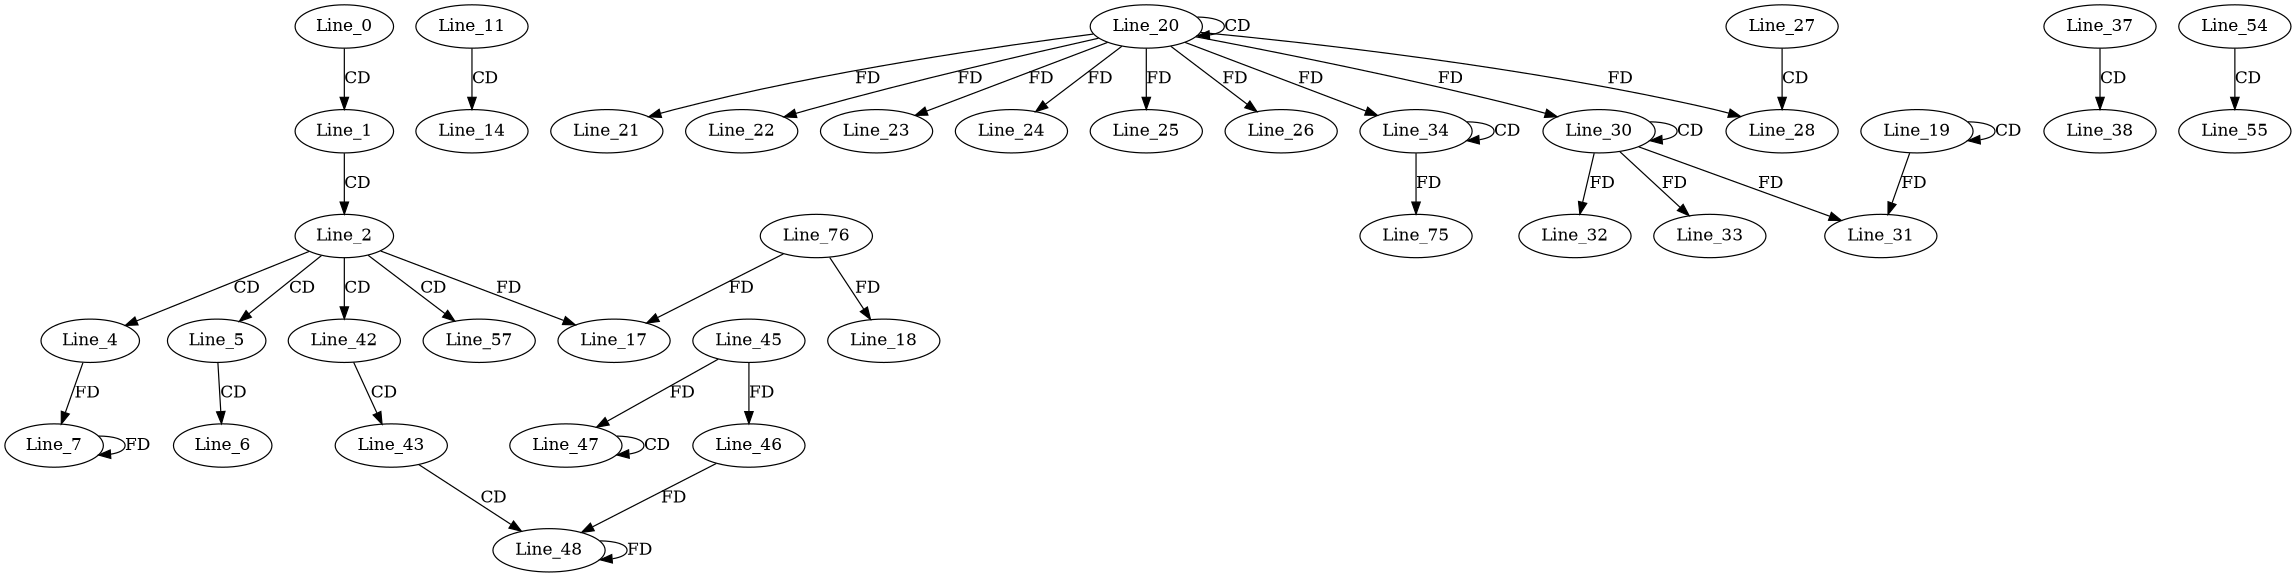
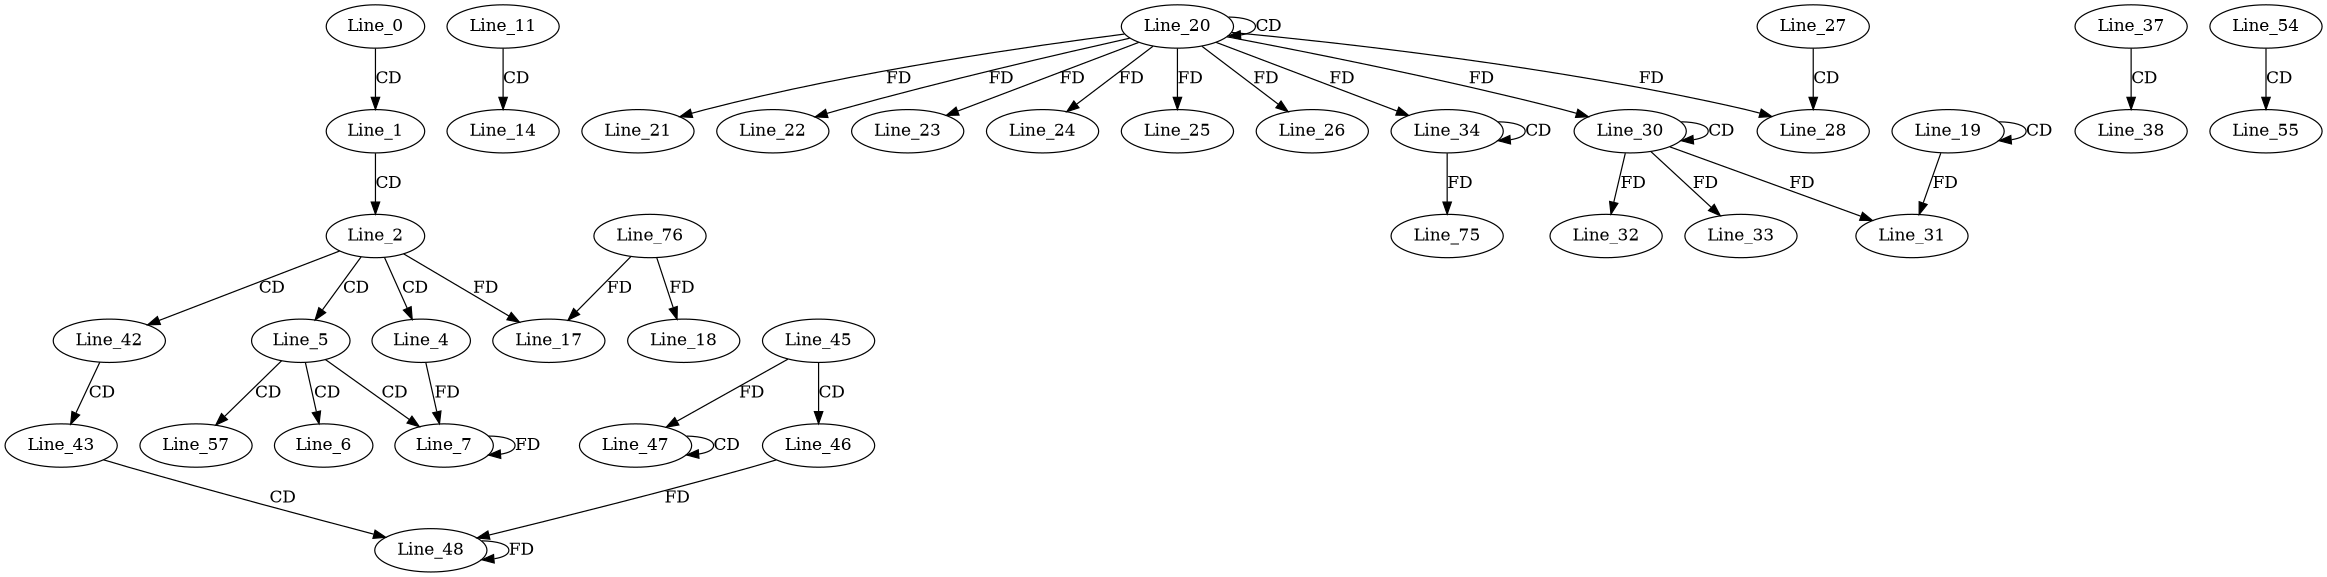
(407, 284) -> (253, 388)
none -> (367, 390)
(762, 393) -> (832, 393)
